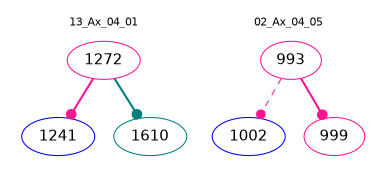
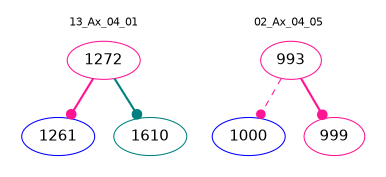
(58, 137) -> (58, 137)
(249, 137) -> (249, 137)
